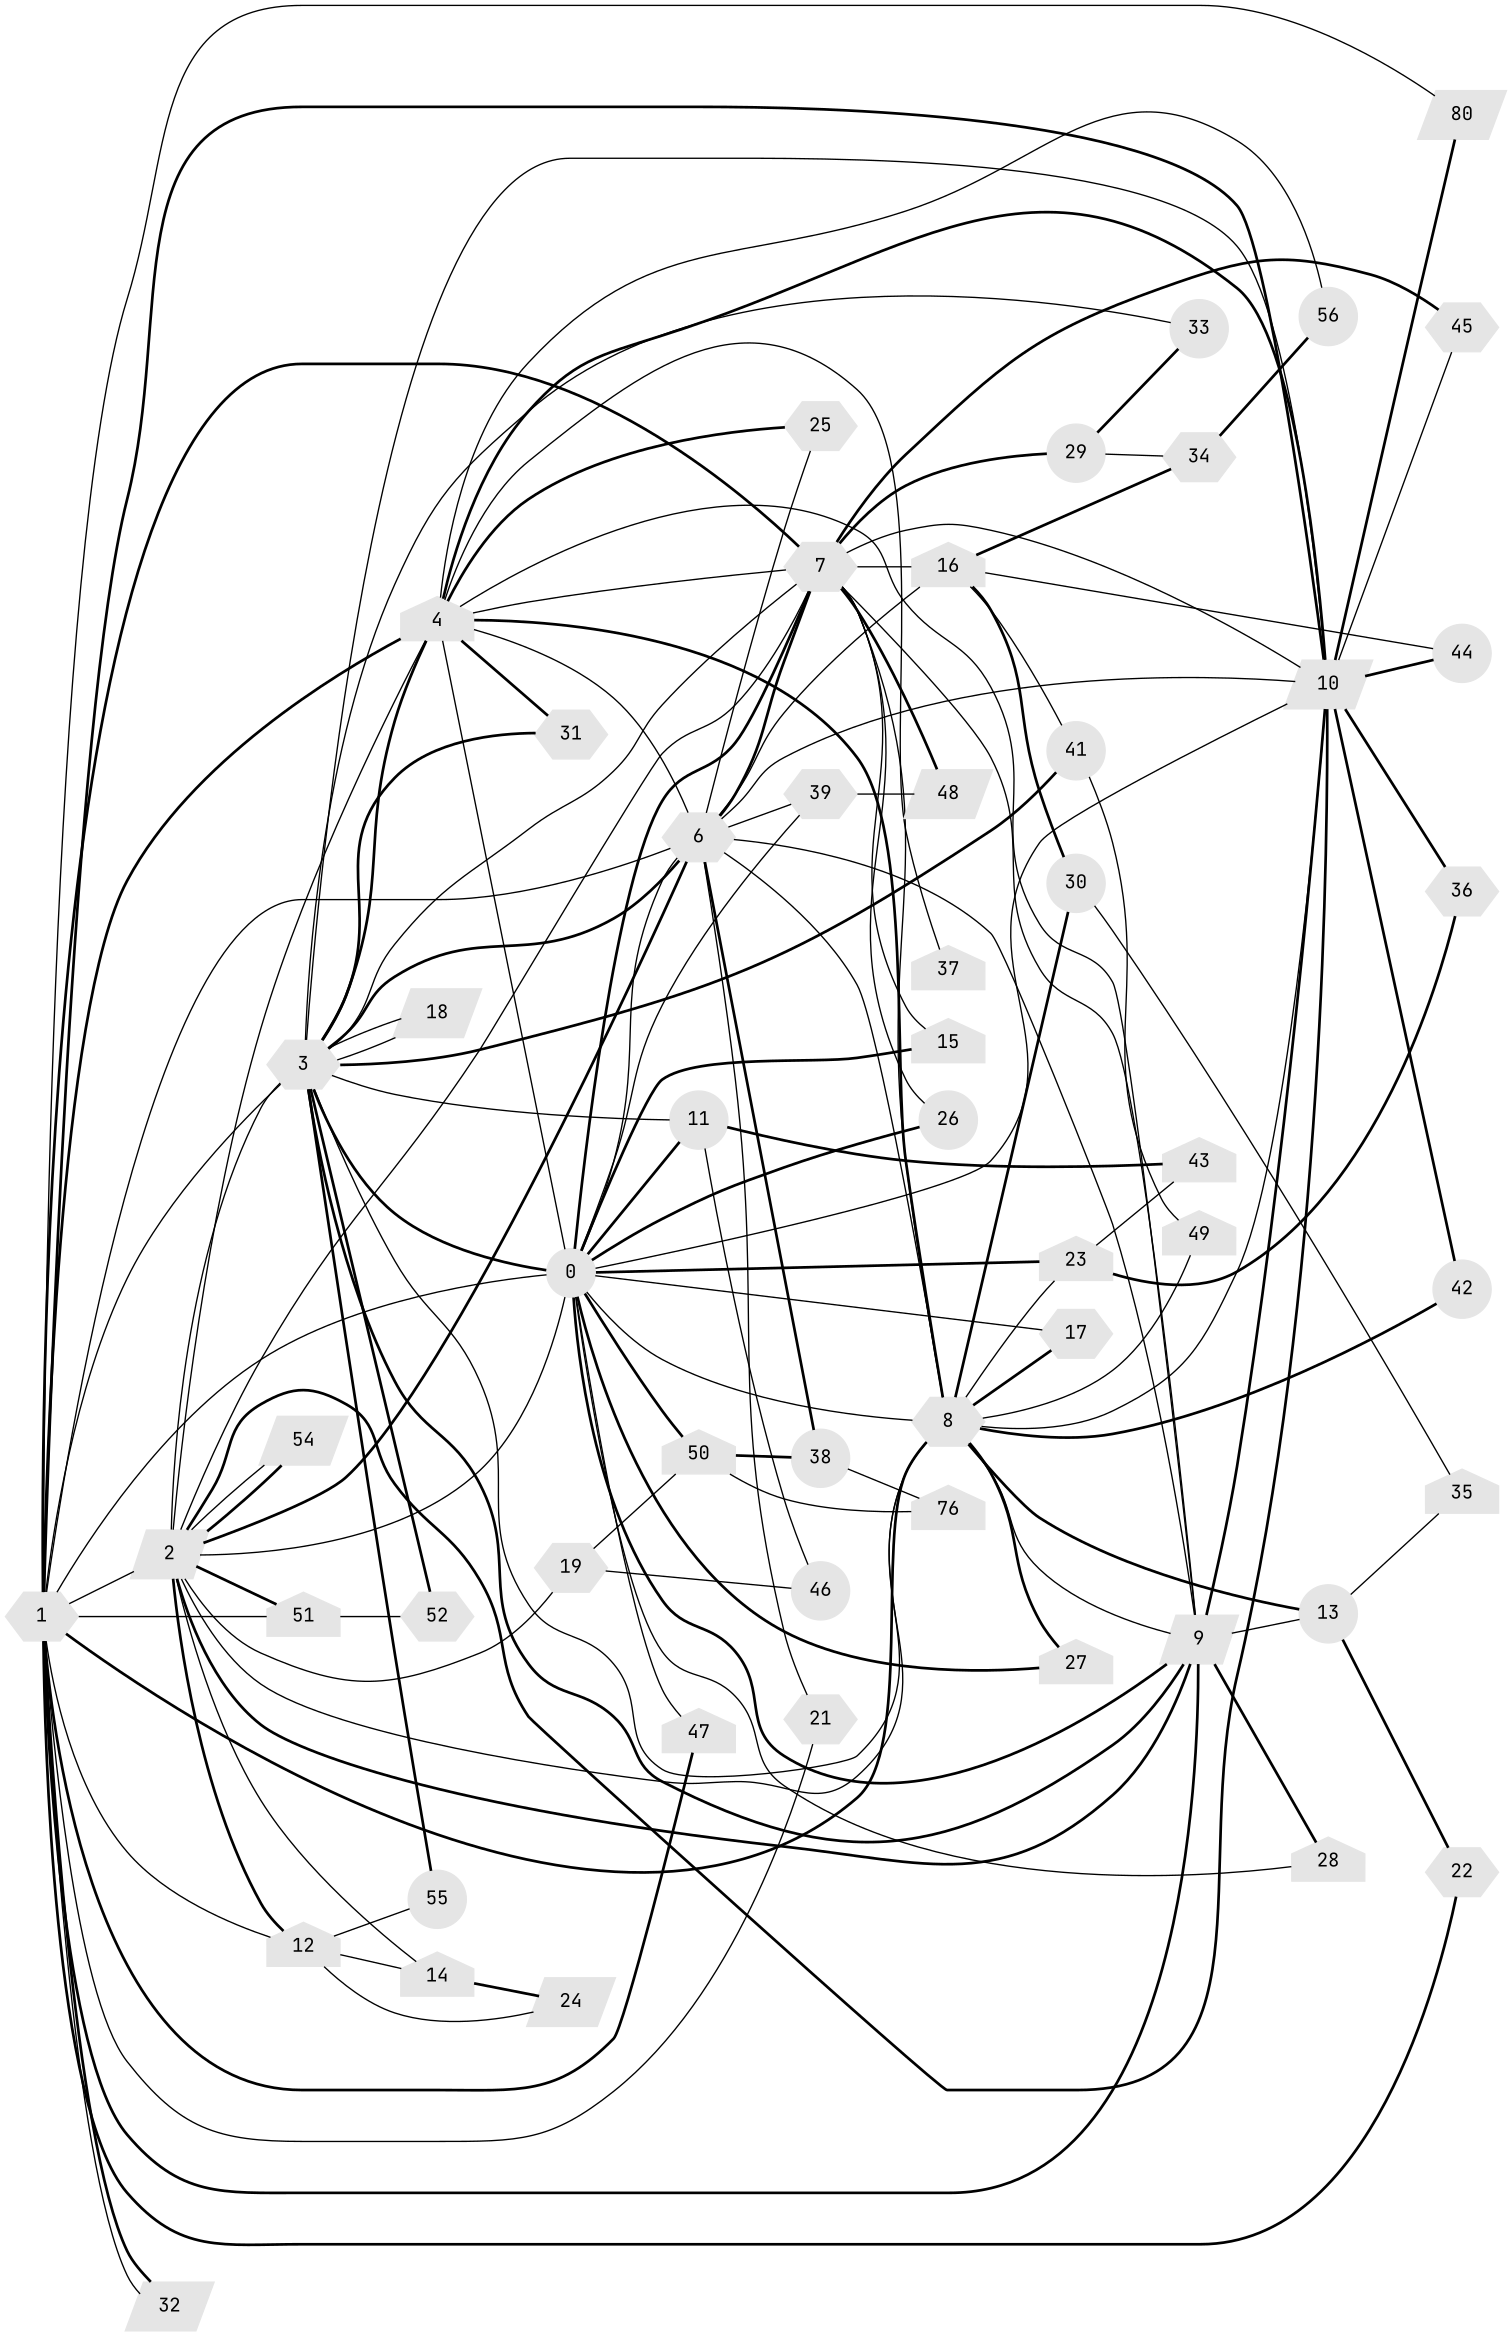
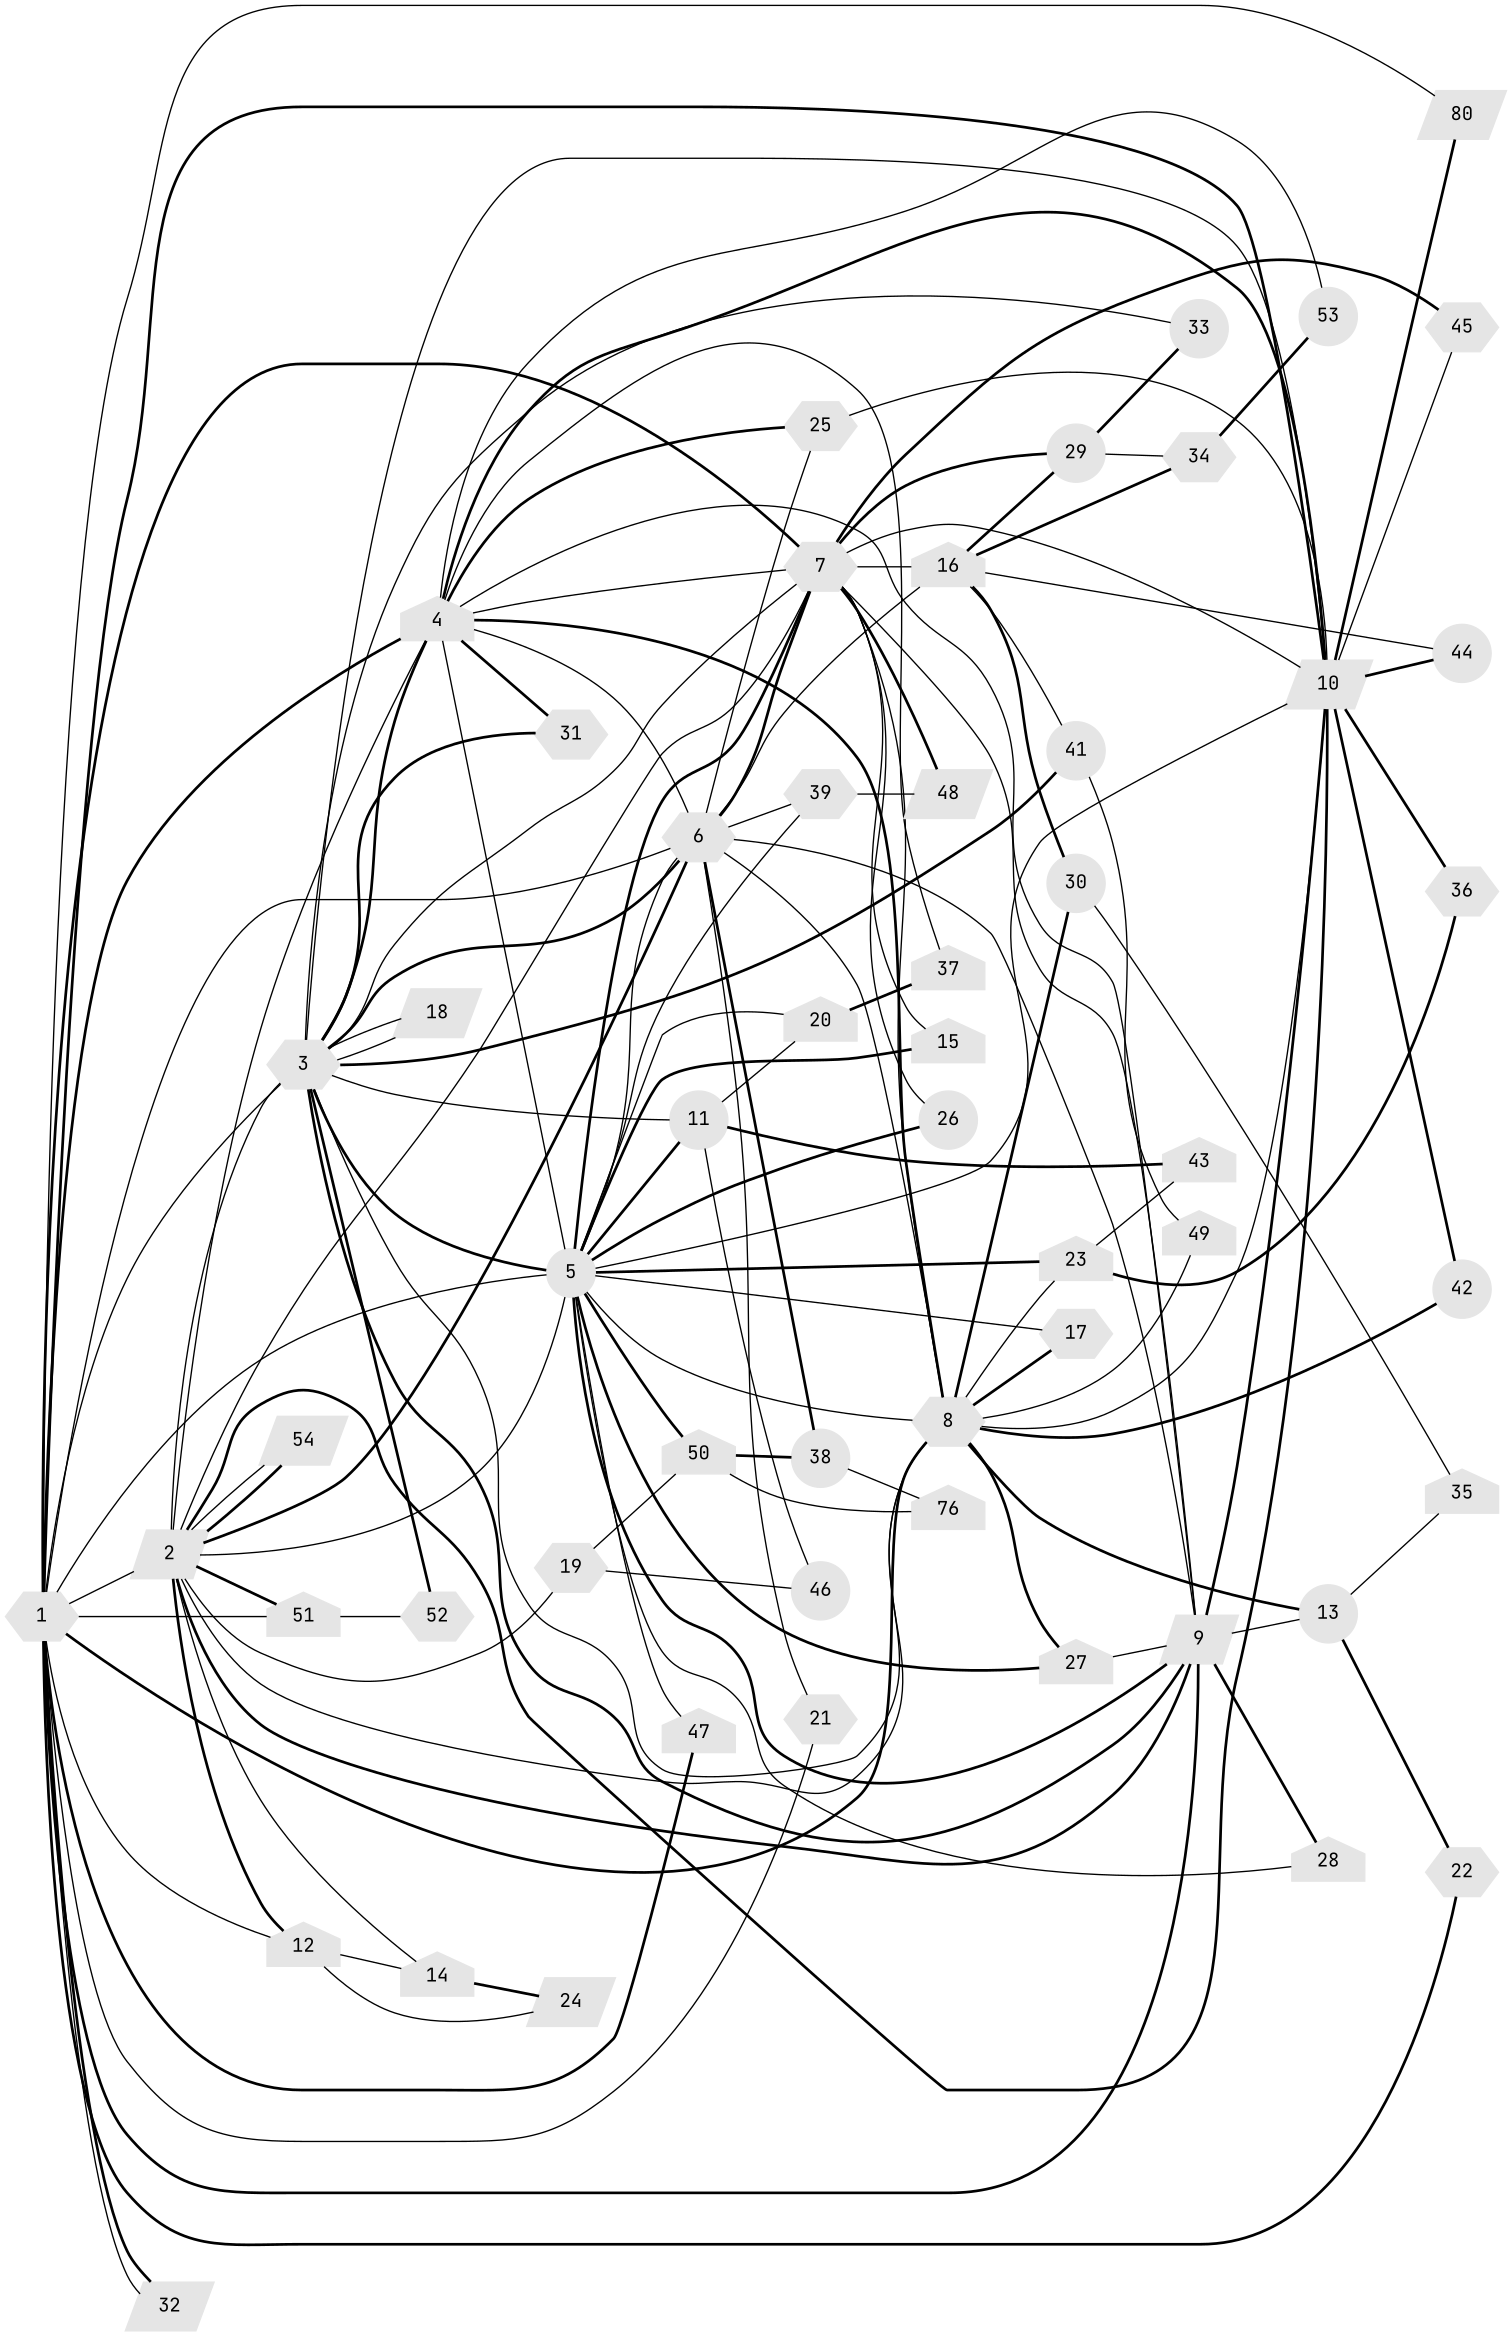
(1328, 317) -> (1328, 317)
none -> (1010, 512)
(976, 696) -> (1175, 389)
none -> (821, 1021)
(571, 1273) -> (571, 1273)
(1040, 1570) -> (1140, 1651)
(437, 1899) -> none
